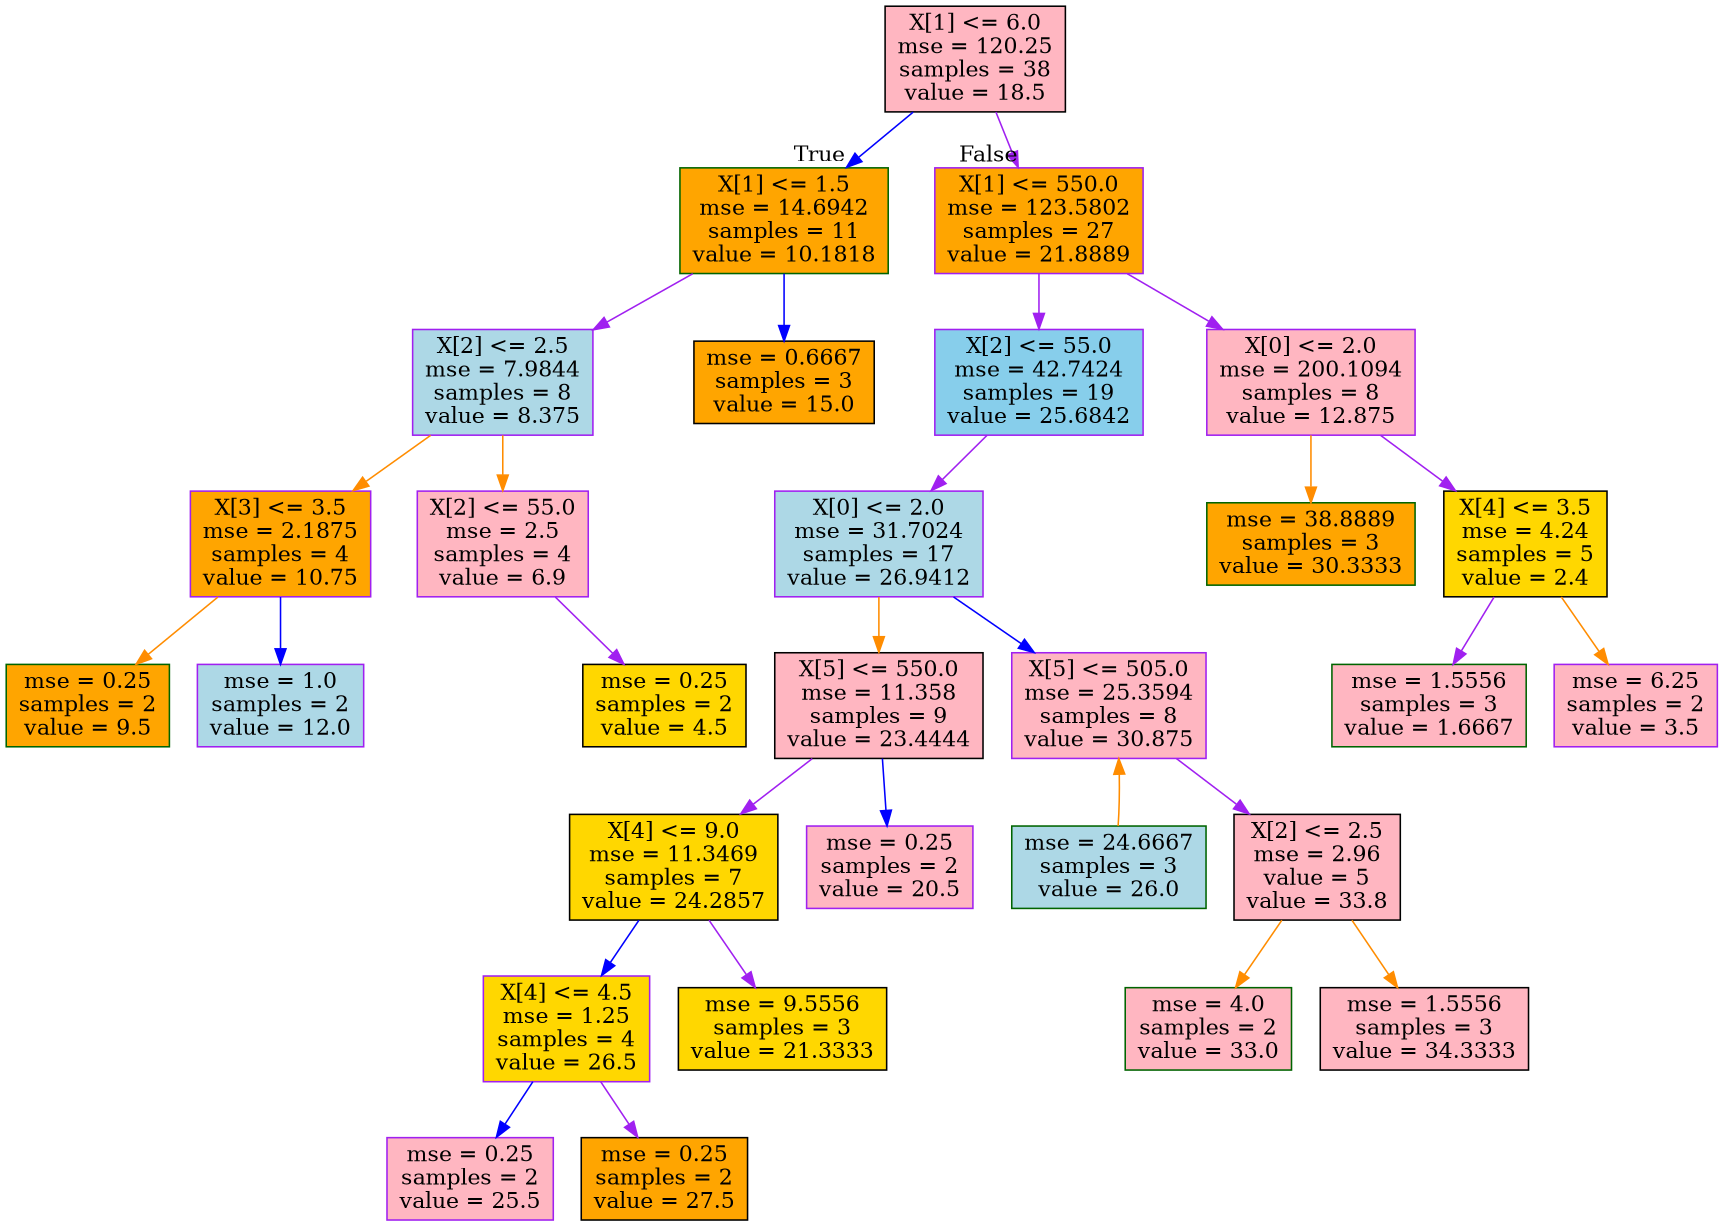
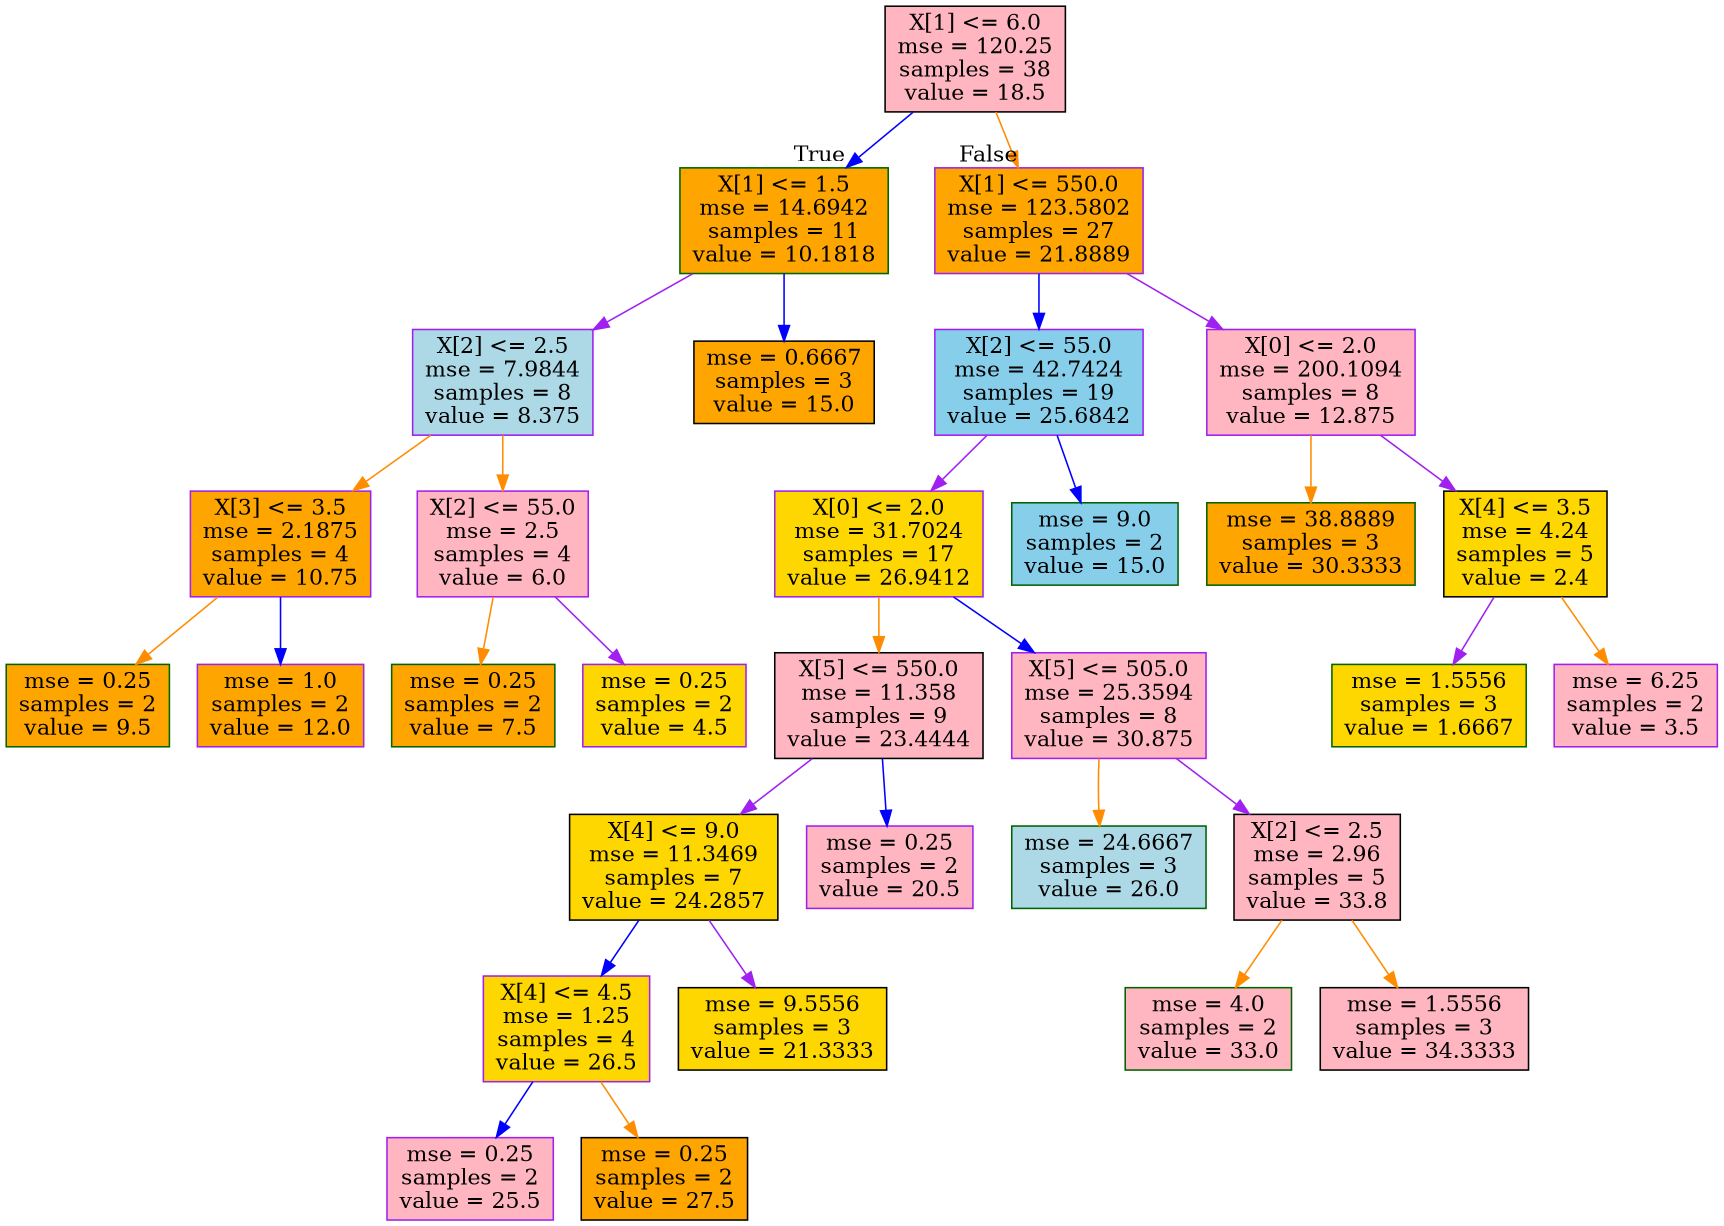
(1004, 132) -> (1004, 132)
(1039, 293) -> (1039, 293)
(503, 544) -> (503, 544)
(879, 544) -> (879, 544)
none -> (1095, 544)
(281, 706) -> (281, 706)
none -> (473, 706)
(664, 706) -> (664, 706)
(1429, 706) -> (1429, 706)
(1119, 800) -> (1098, 785)
(1317, 867) -> (1317, 867)
(615, 1103) -> (615, 1103)
